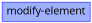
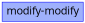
(46, 12) -> (43, 12)
